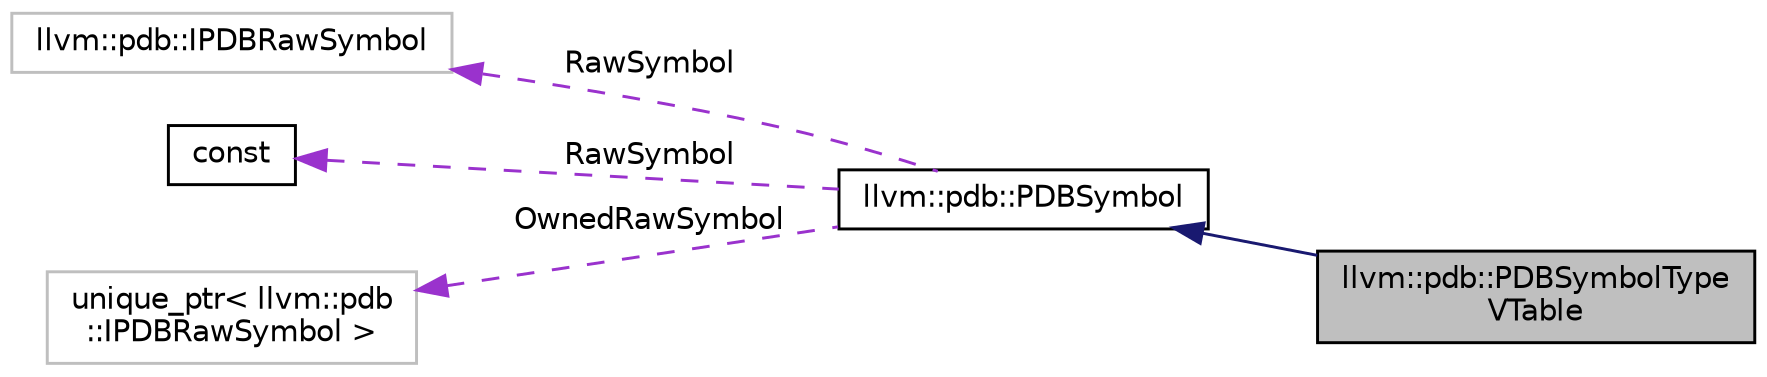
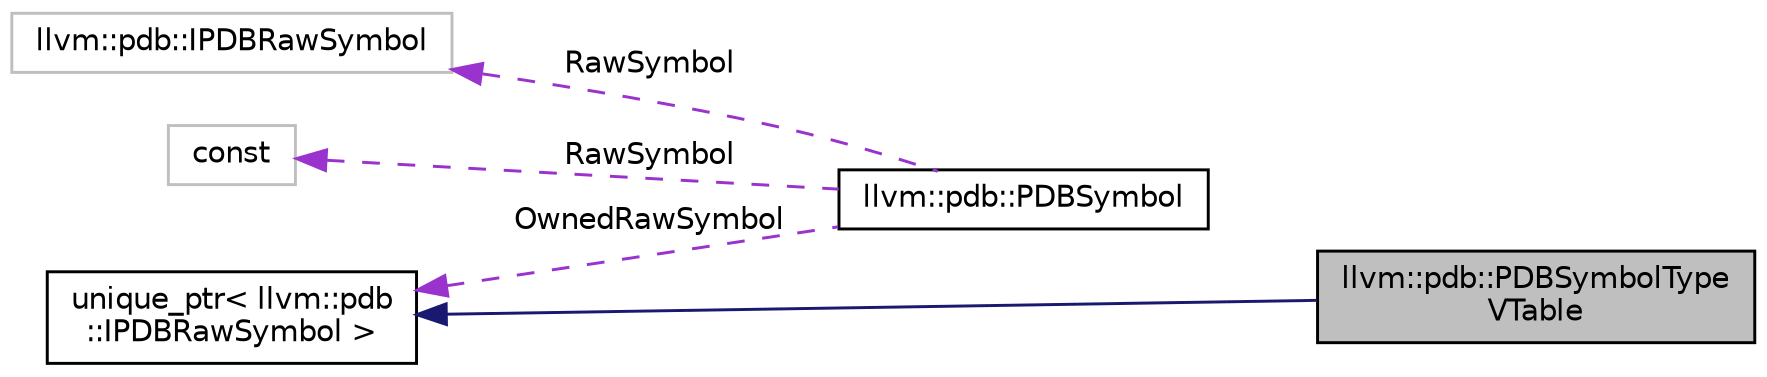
(232, 155) -> (232, 155)
(1260, 244) -> (882, 307)
(232, 318) -> (232, 318)
